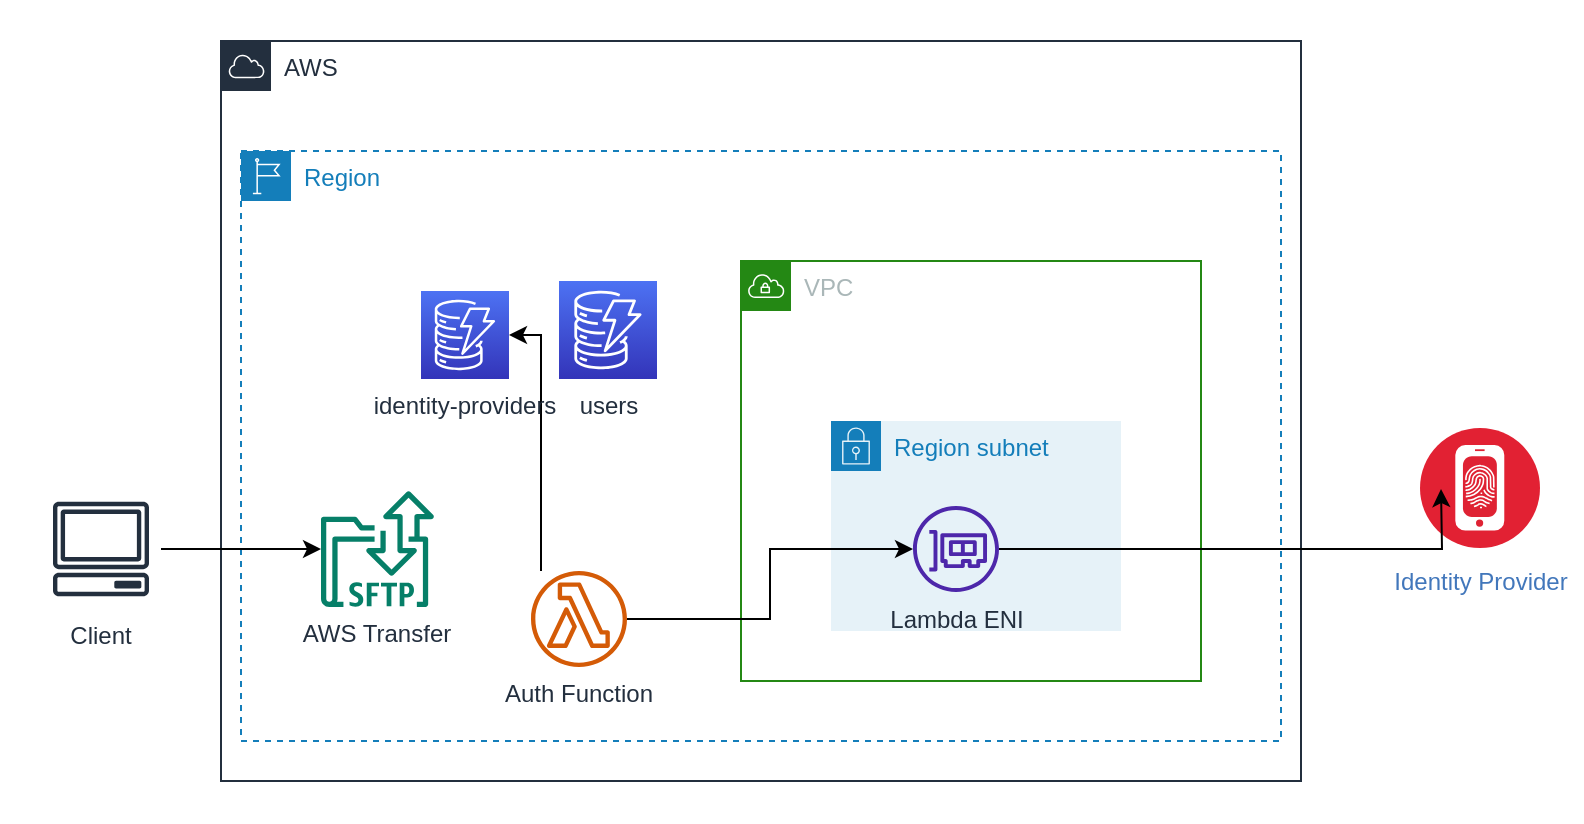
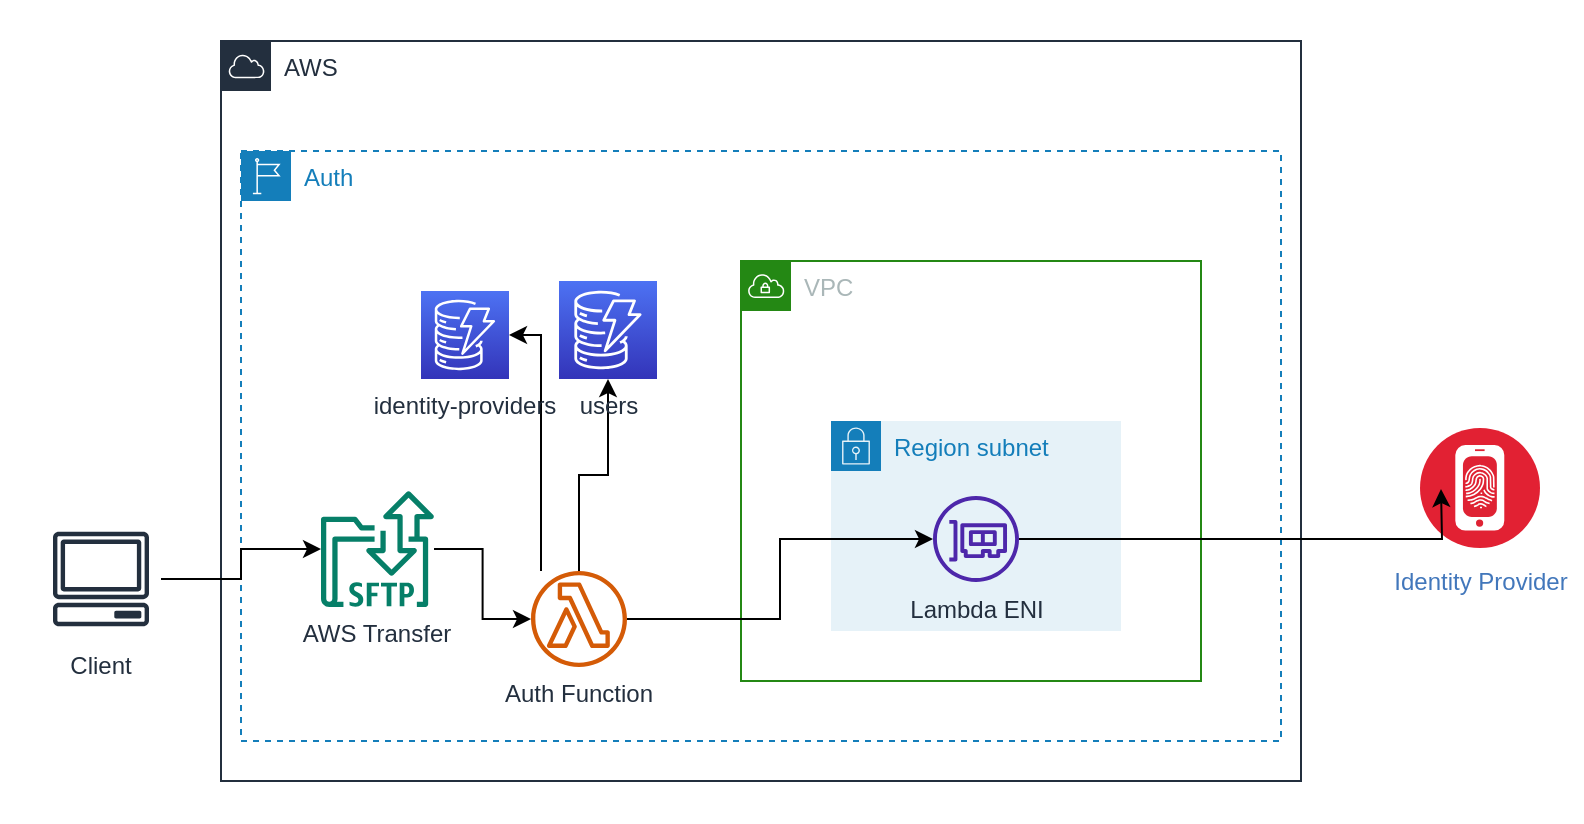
(342, 179) -> (332, 179)
none -> (587, 475)
(101, 549) -> (101, 579)
(956, 549) -> (976, 539)
none -> (483, 577)
